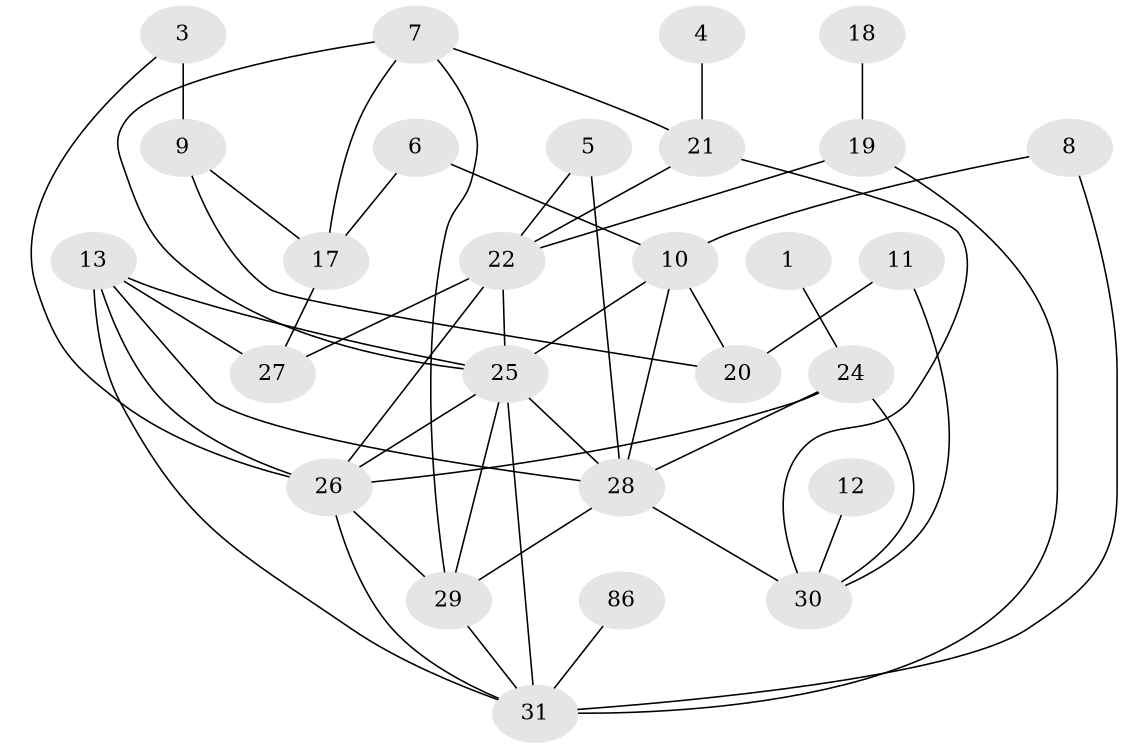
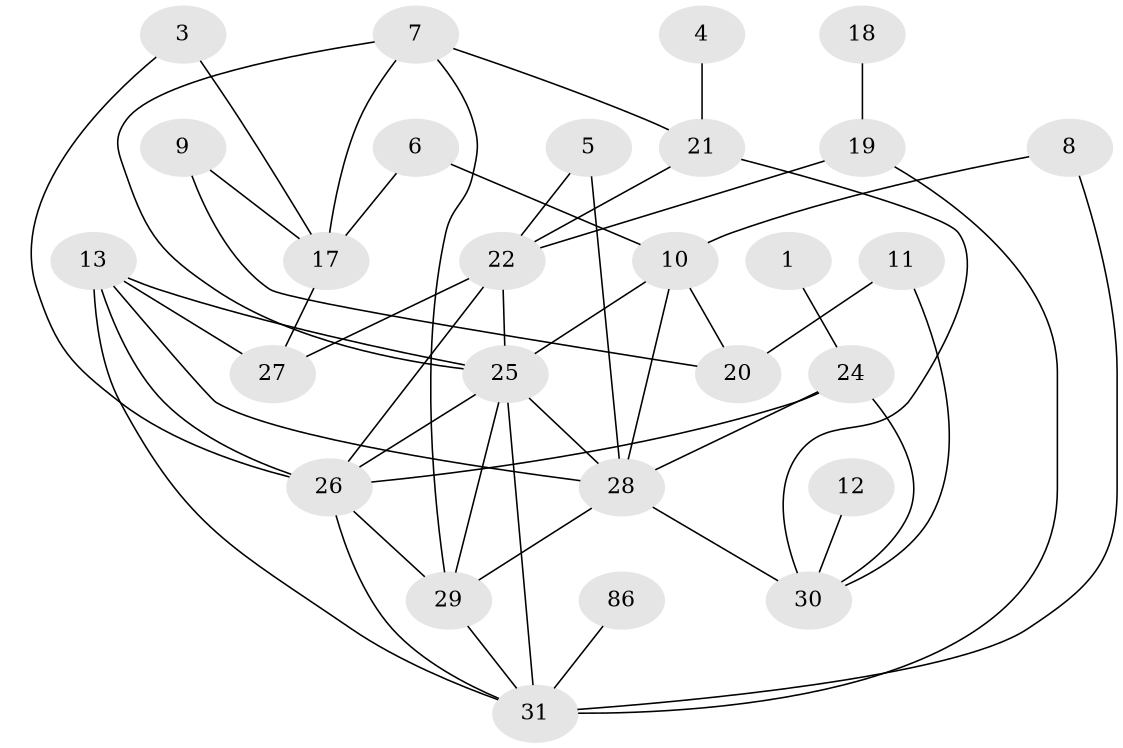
(183, 97) -> (257, 147)
